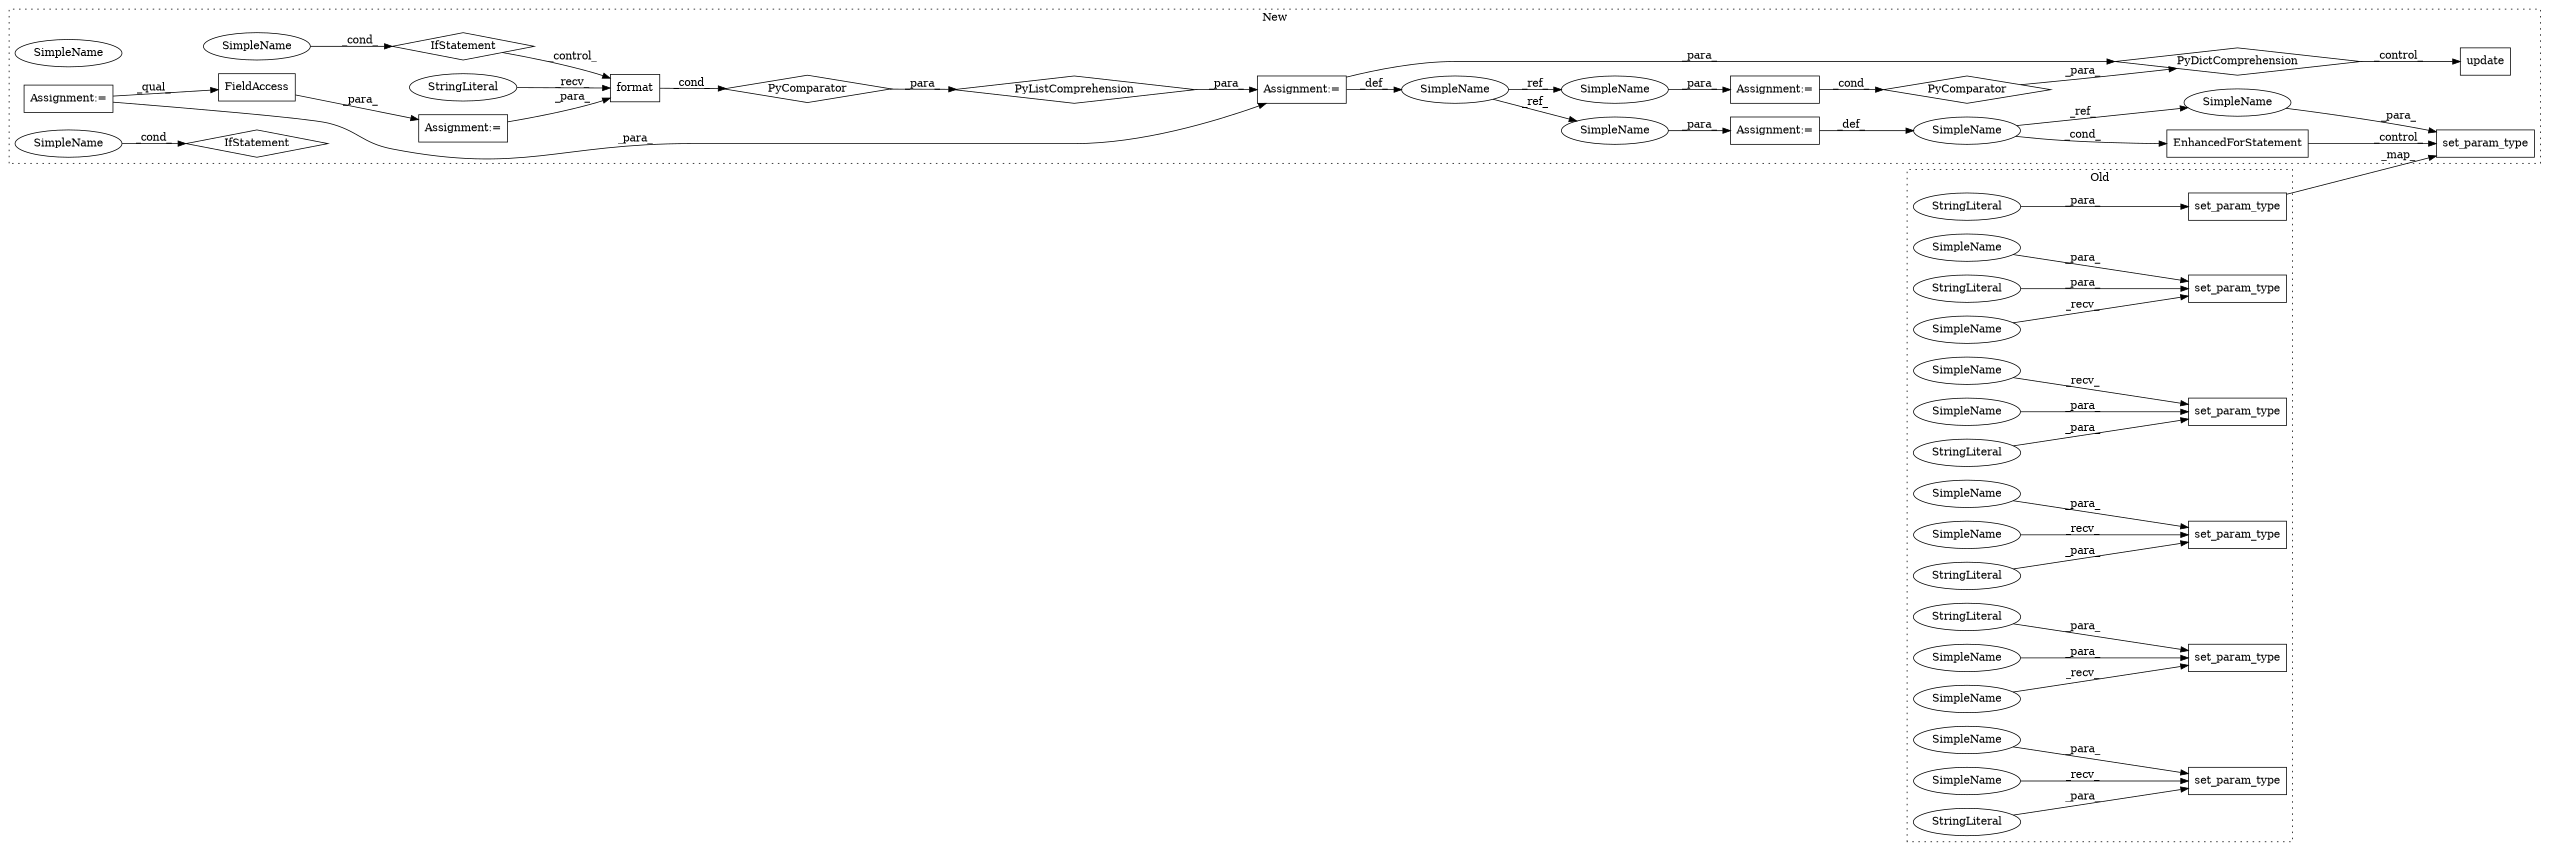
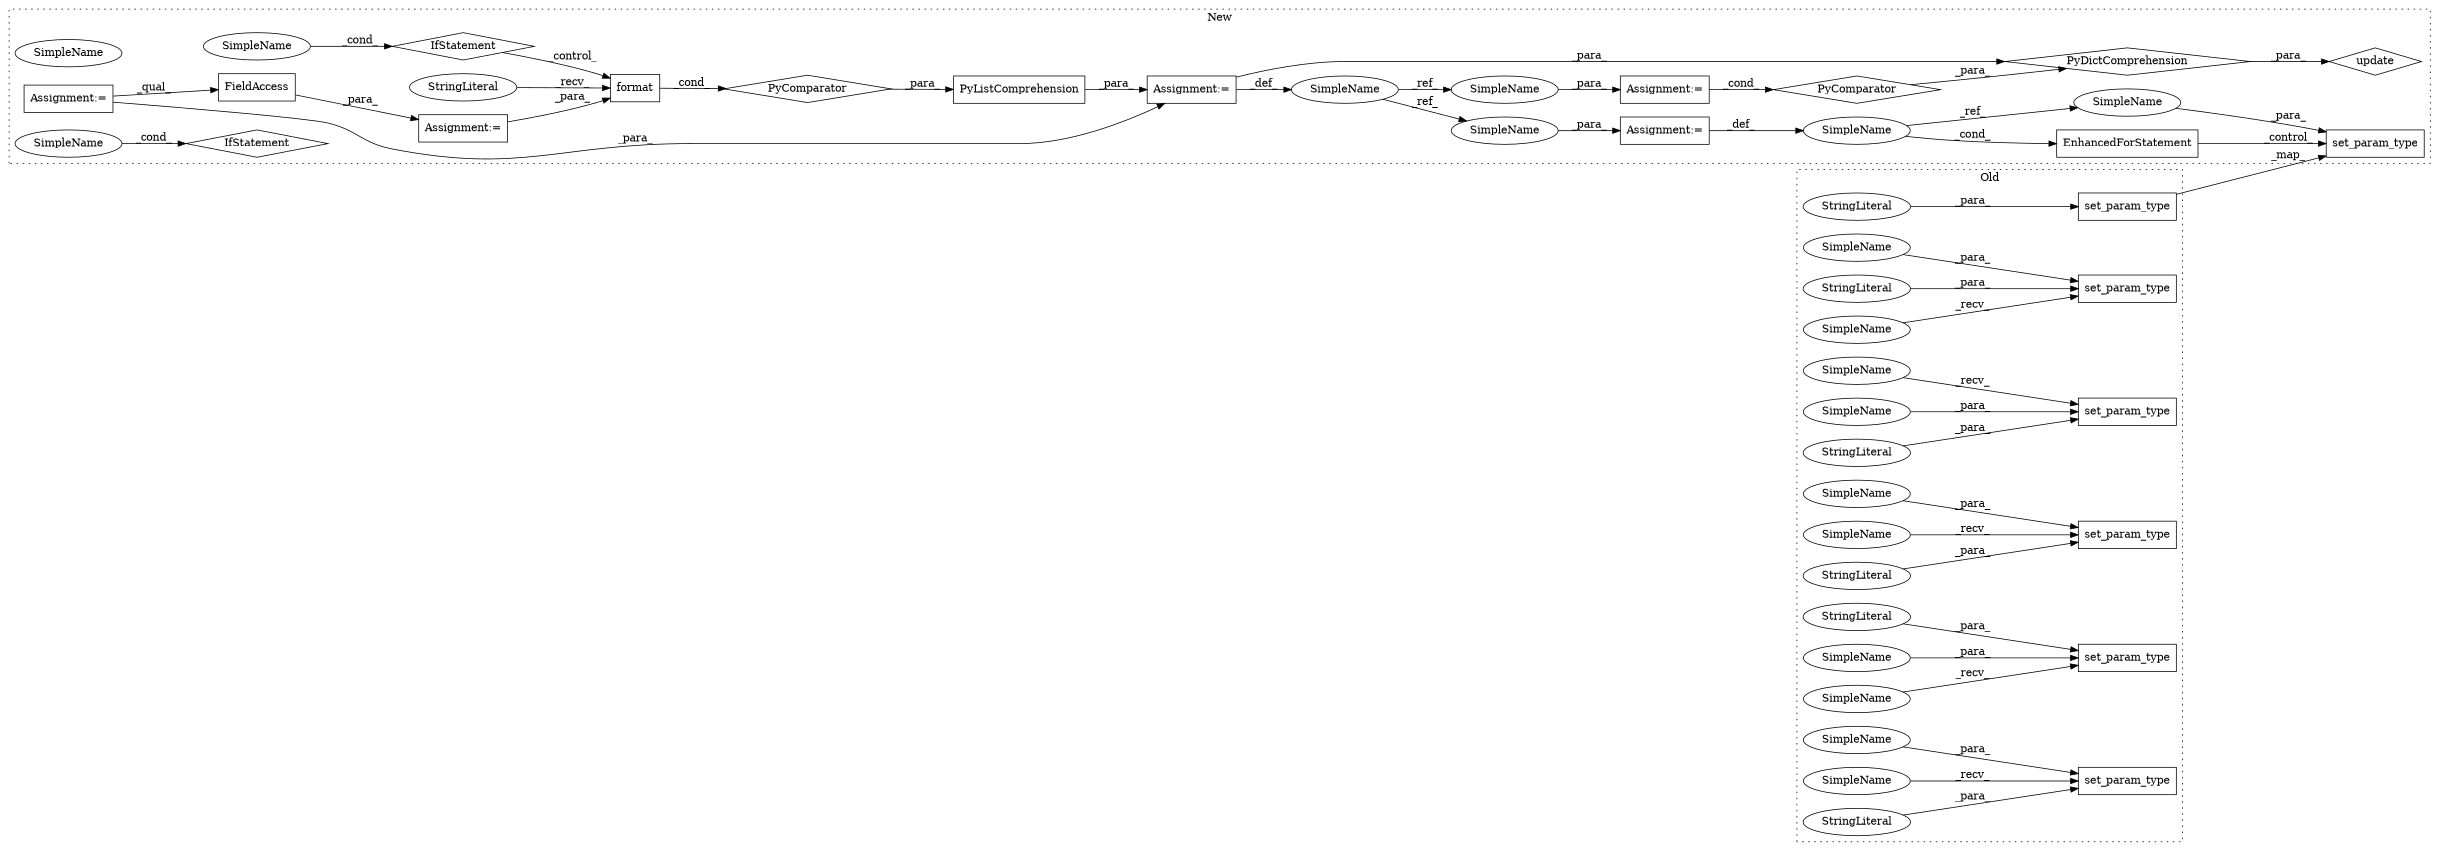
(2398, 56) -> (2288, 56)
(2485, 62) -> (2375, 62)
(1074, 90) -> (1019, 90)
